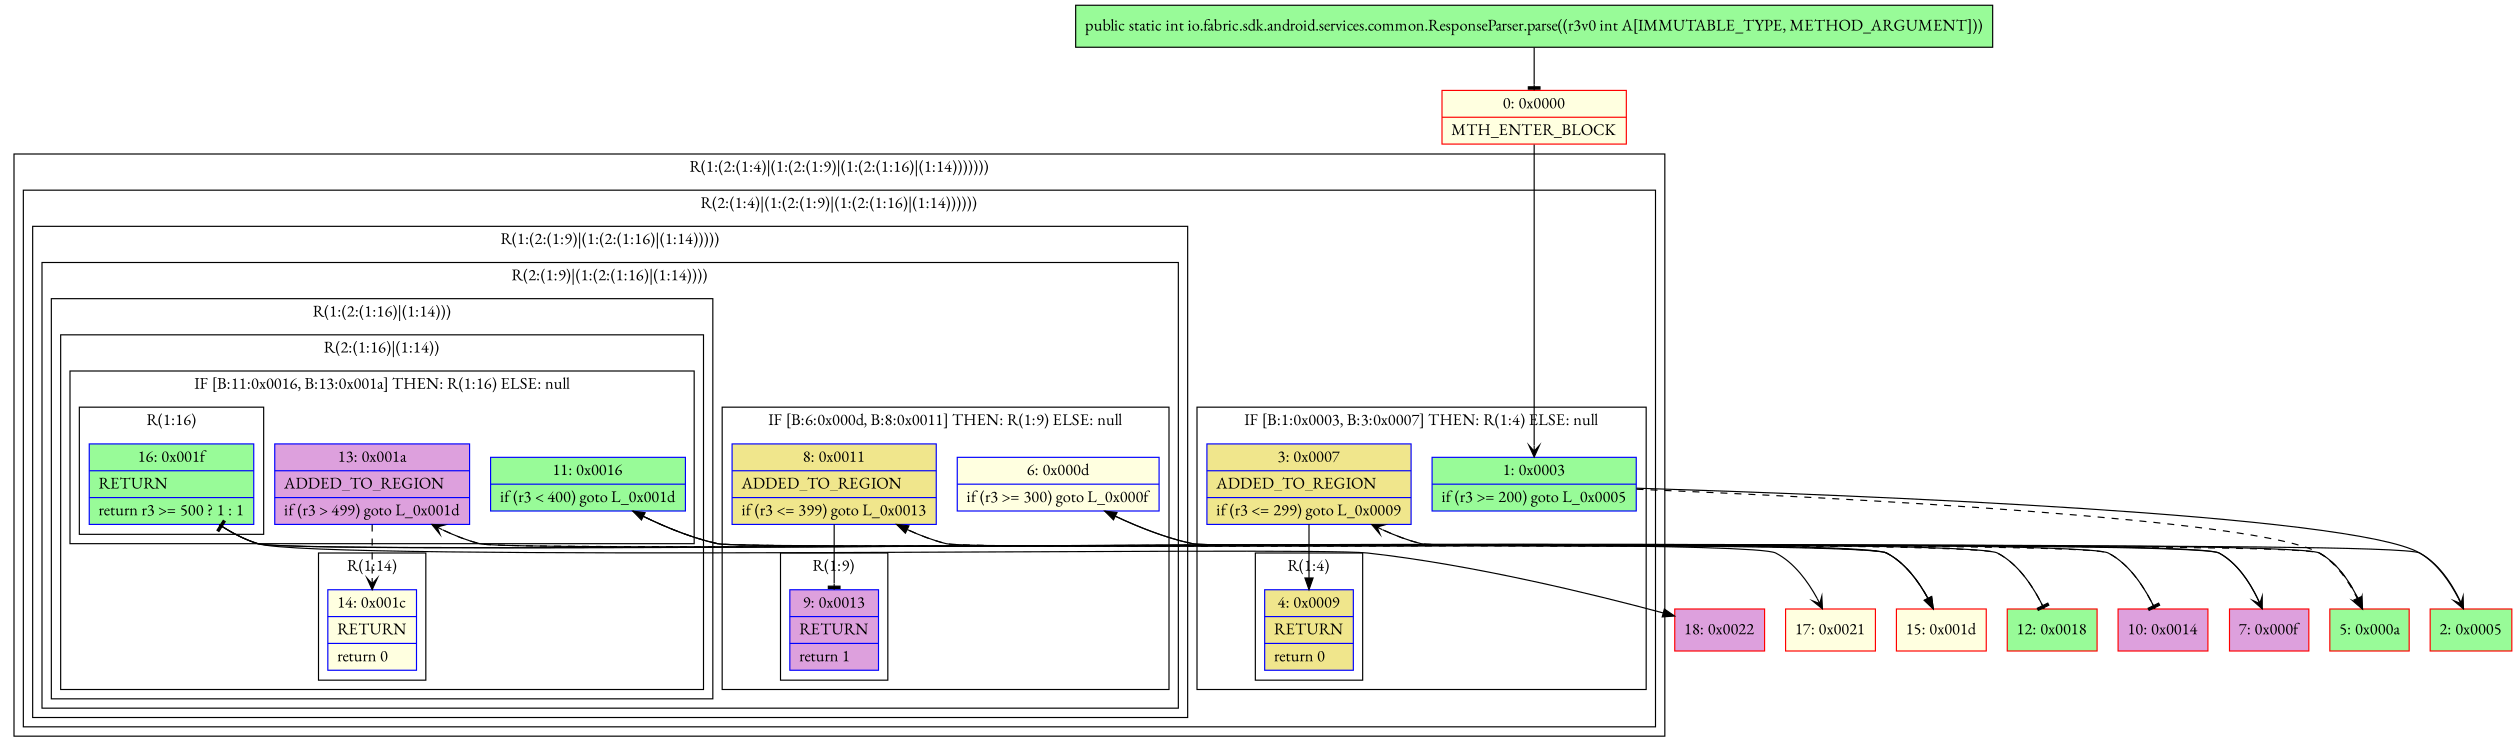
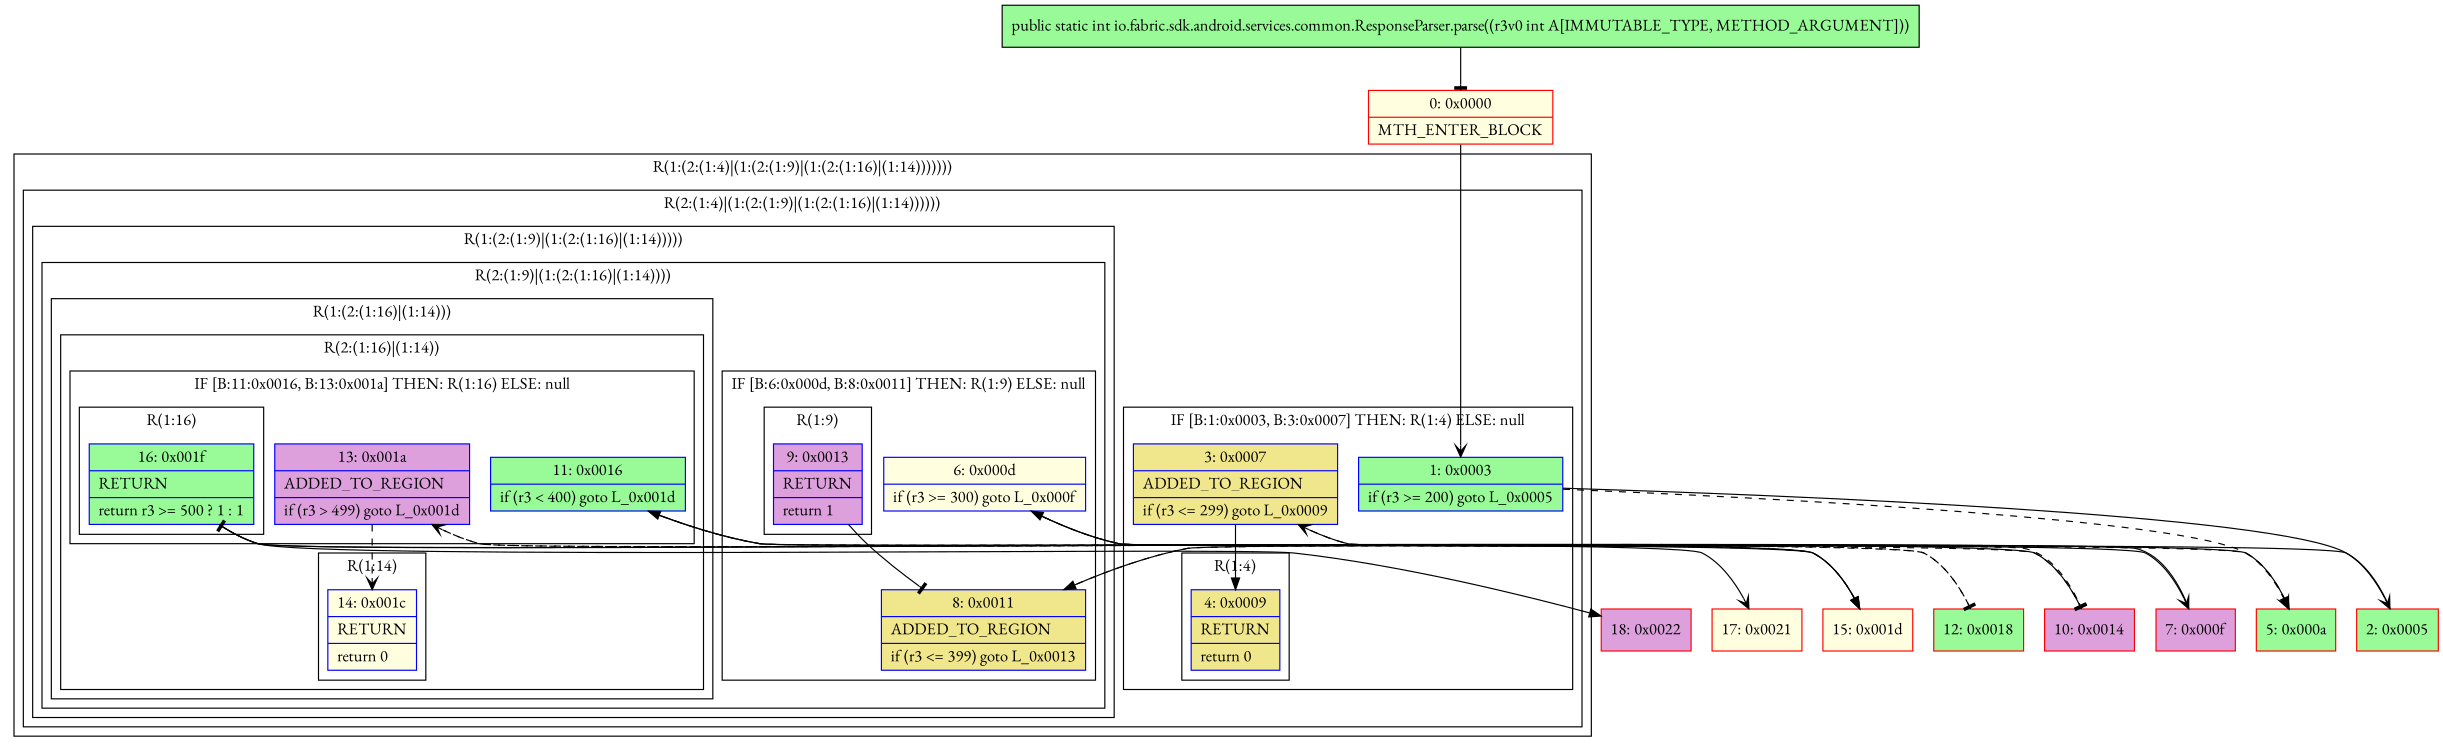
(1256, 545) -> (1219, 545)
none -> (1564, 546)
(834, 561) -> (886, 560)
